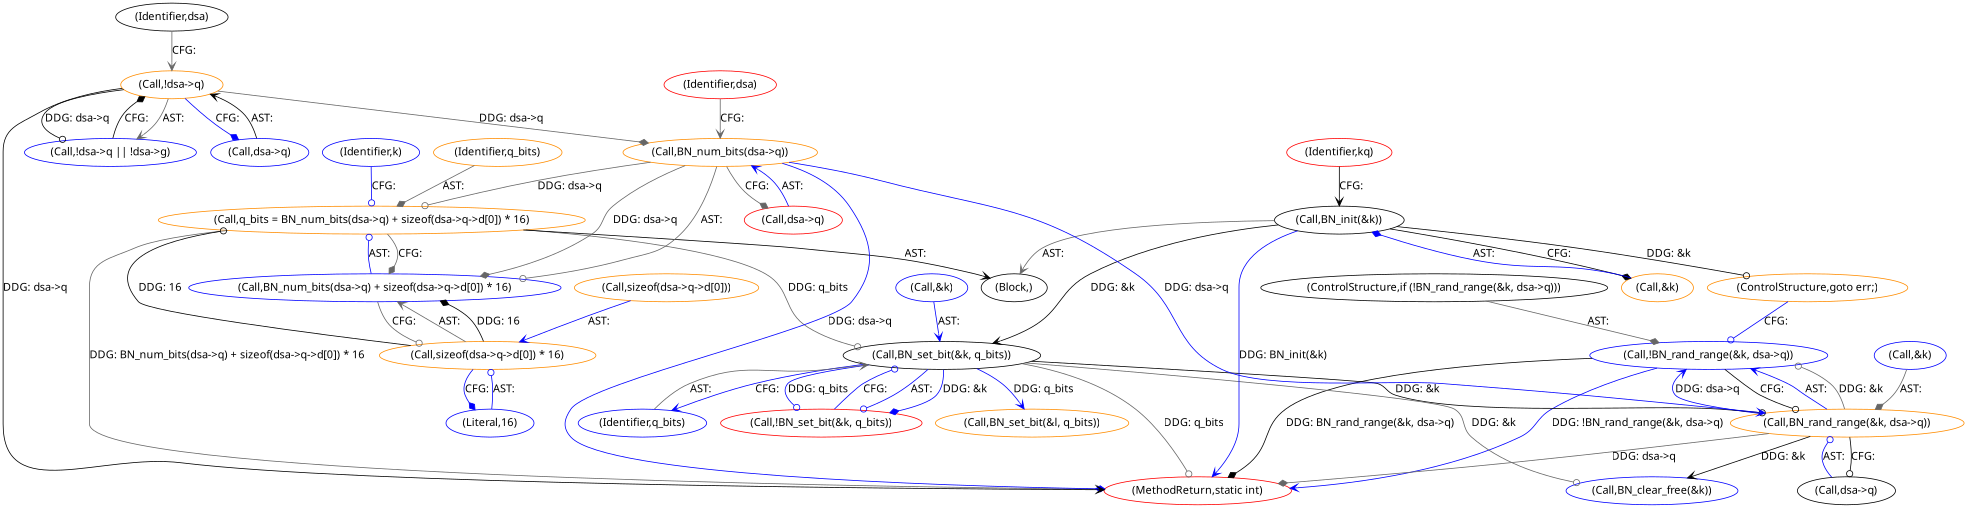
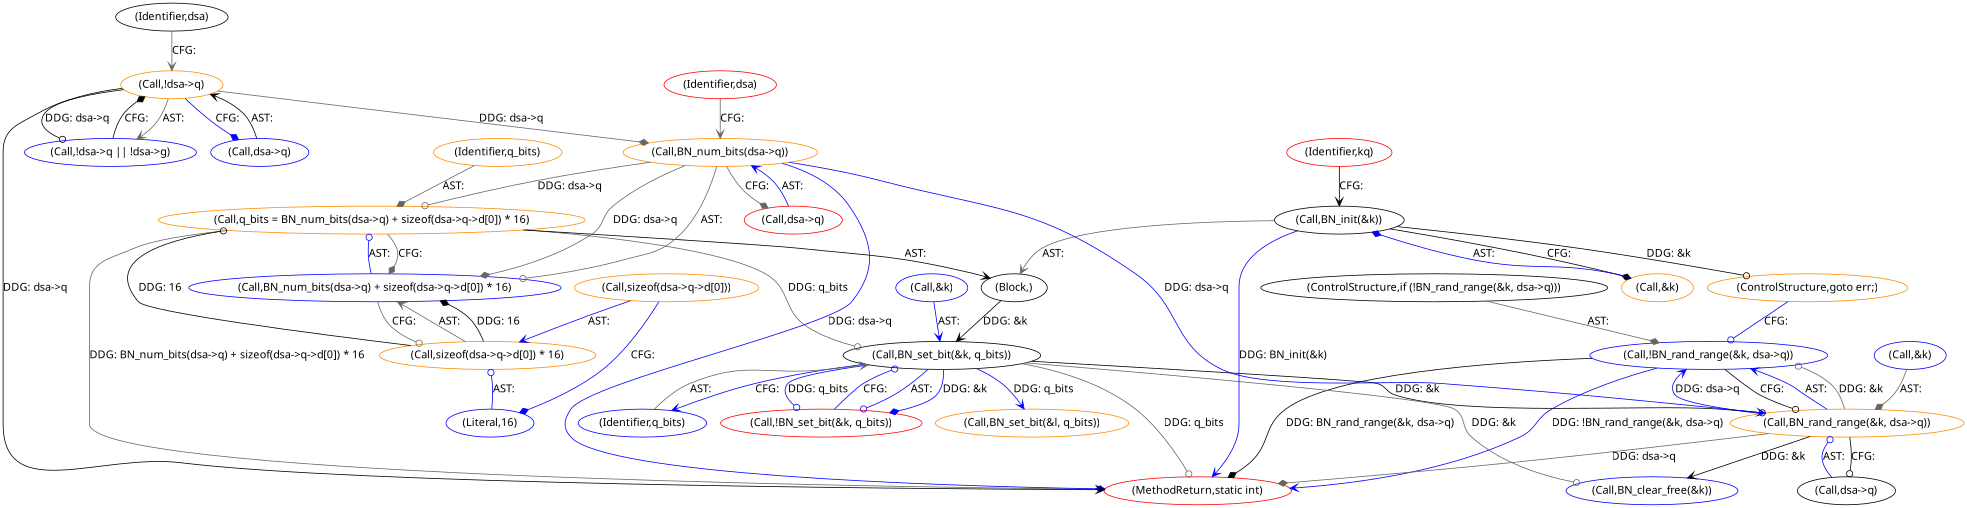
(371, 152) -> none
(1127, 258) -> (982, 318)
(464, 385) -> (604, 368)
